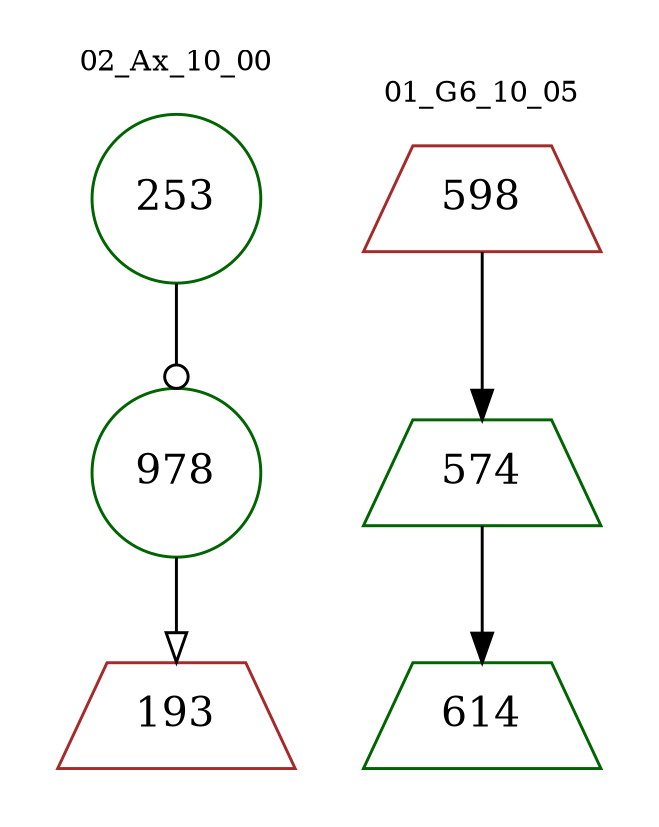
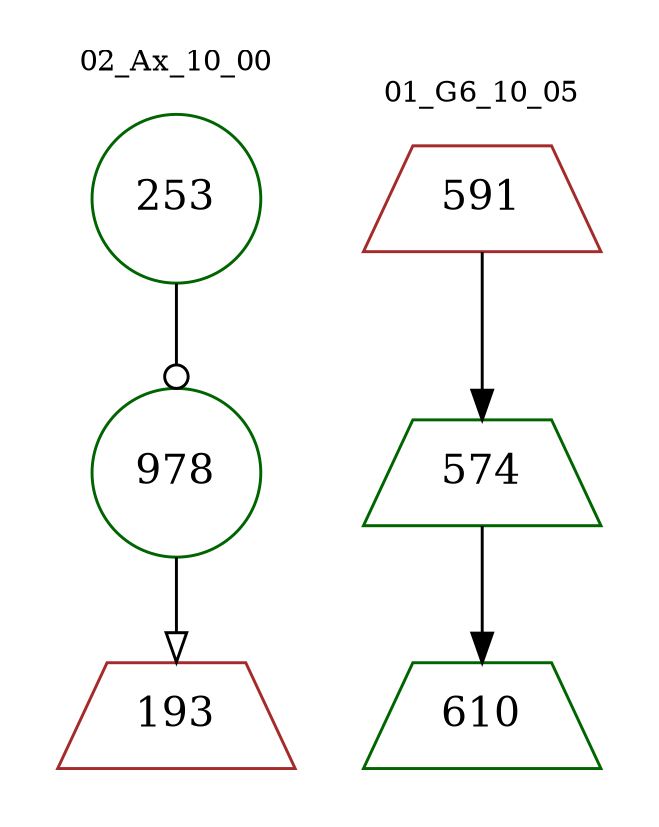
(482, 199) -> (482, 199)
(482, 716) -> (482, 716)
